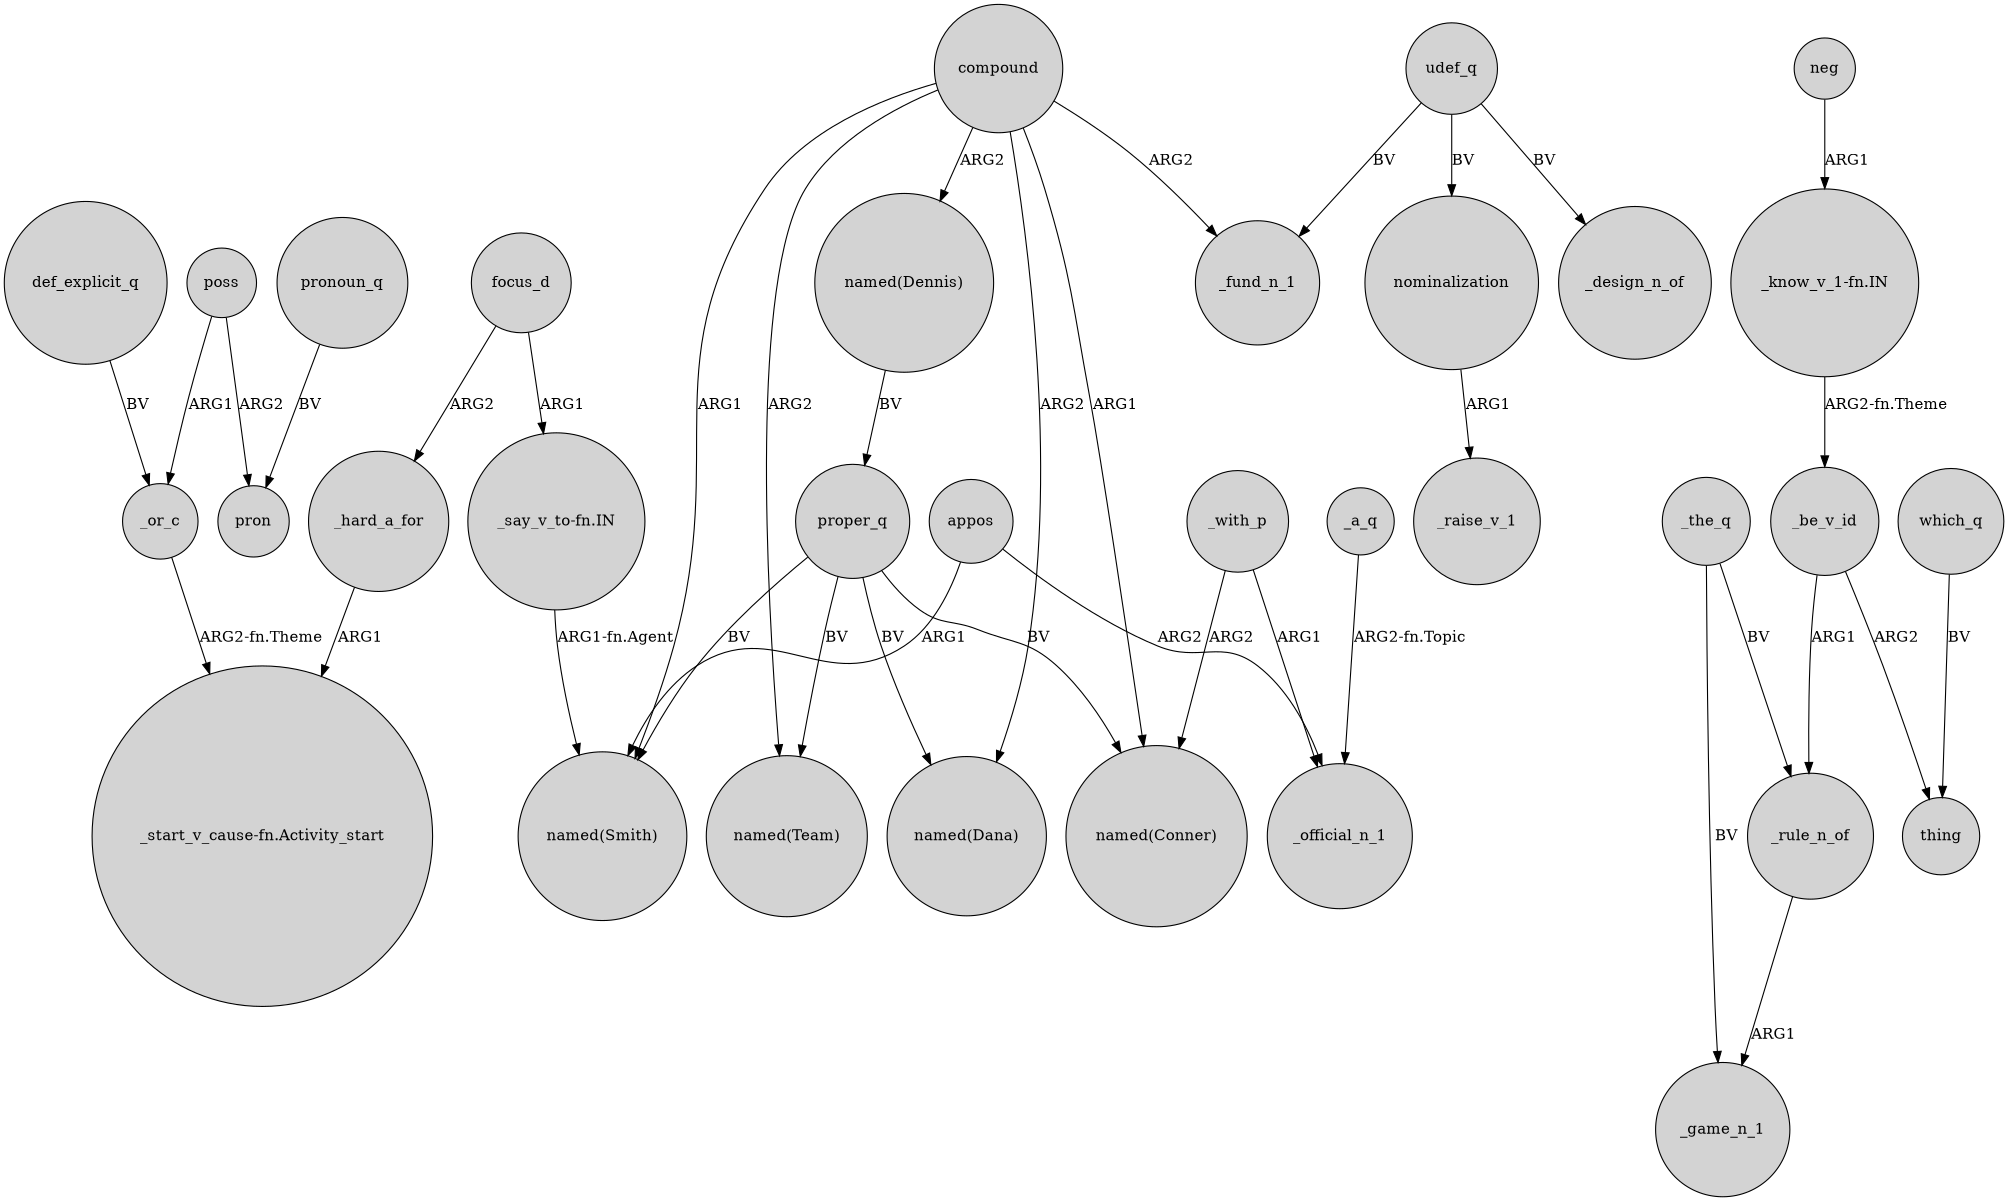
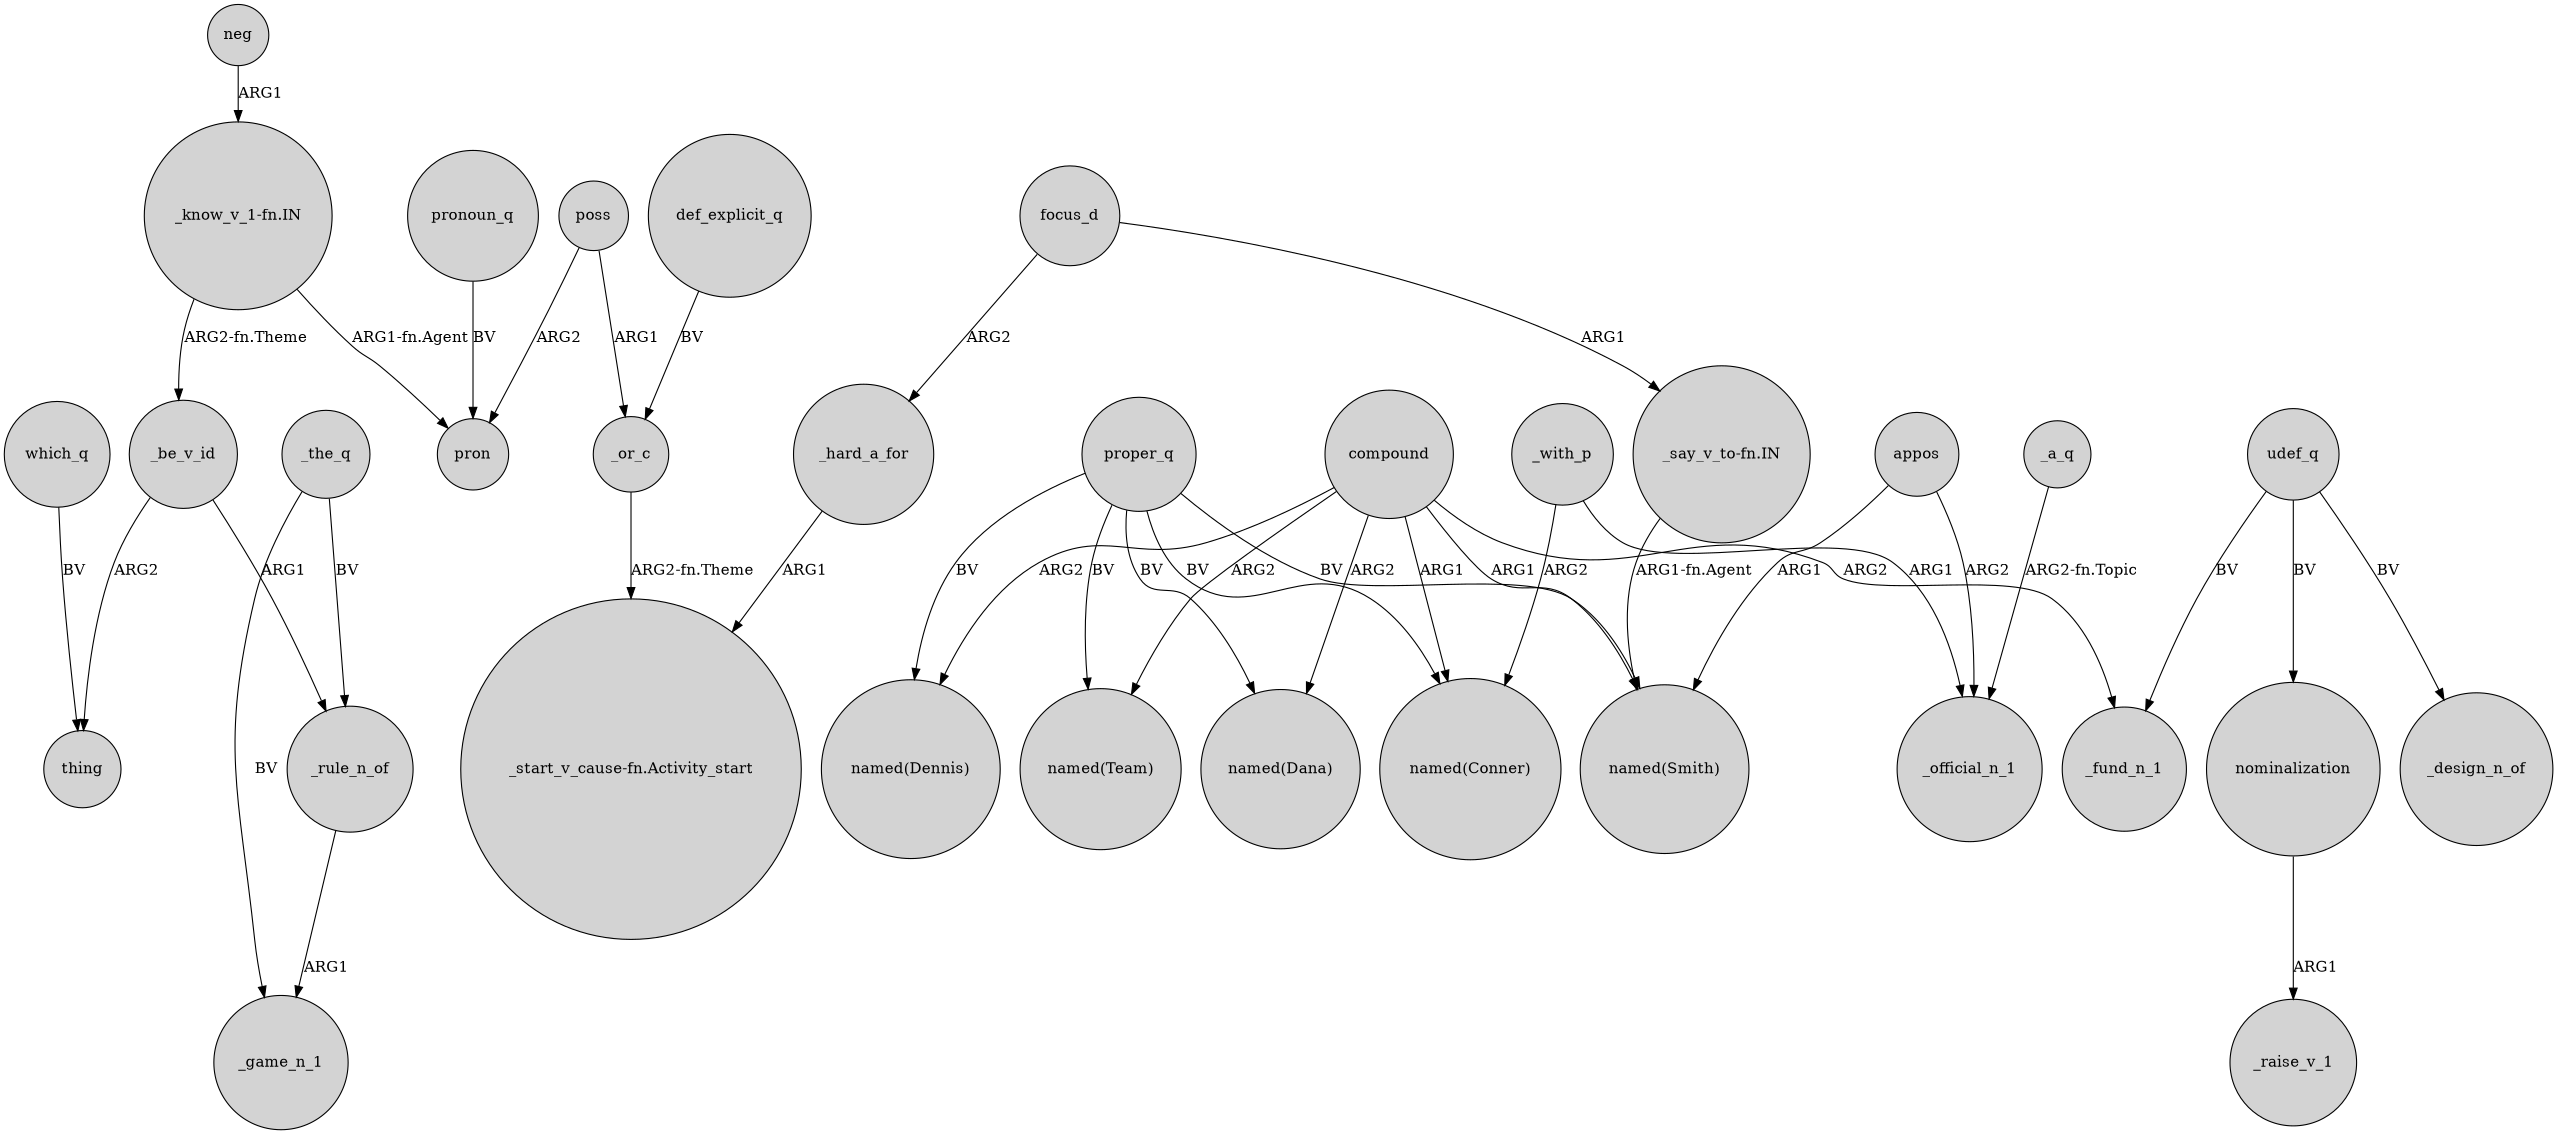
none -> (367, 357)
(876, 412) -> (970, 545)
